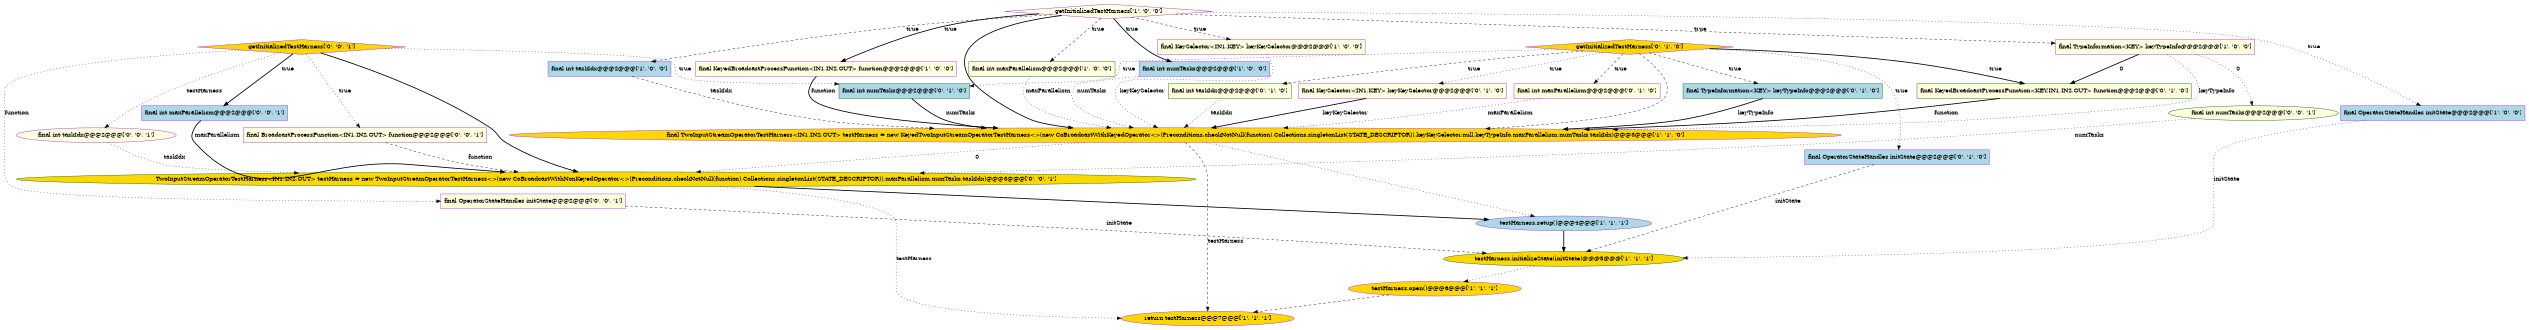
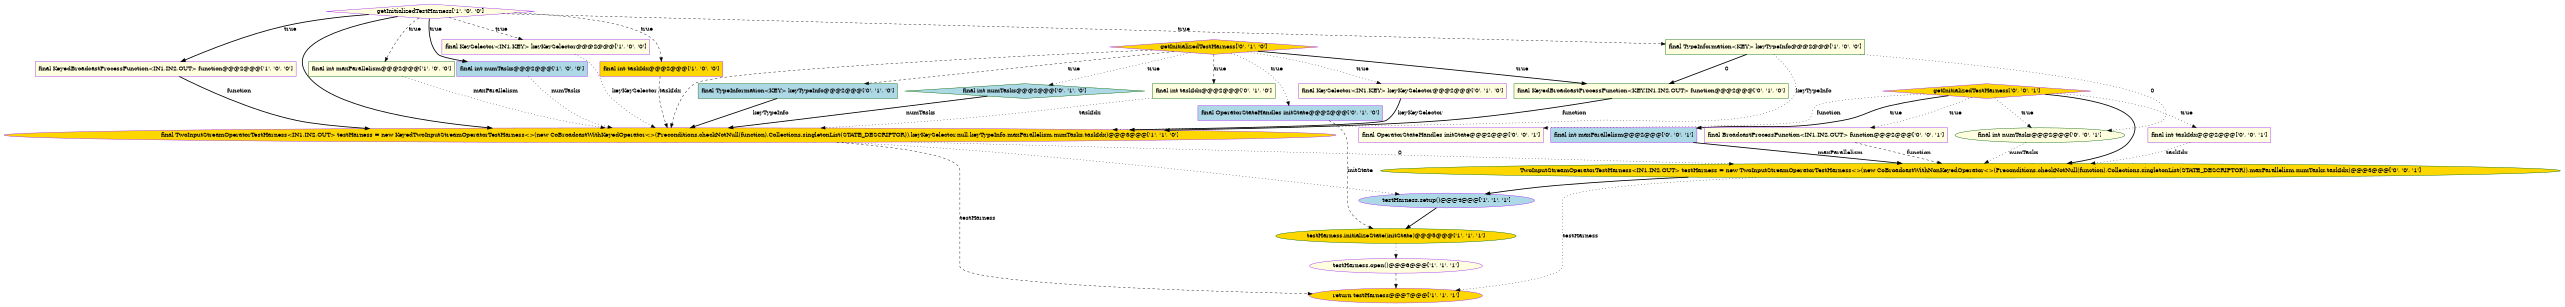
(2155, 47) -> (1765, 47)
(615, 55) -> (2011, 112)
(610, 69) -> (661, 69)
(204, 91) -> (2187, 113)
(904, 91) -> (1025, 91)
(1587, 91) -> none
(2433, 113) -> none
(96, 135) -> (2209, 135)
(1054, 228) -> none
(1435, 289) -> (1396, 266)
